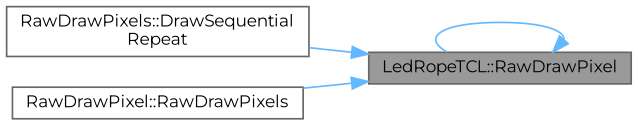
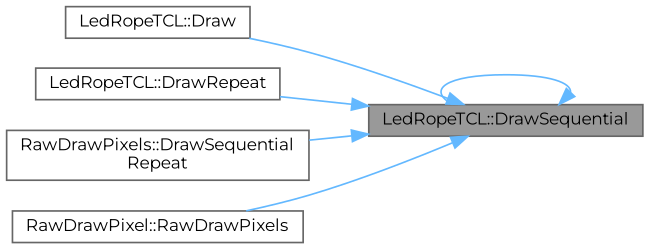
none -> (158, 22)
(500, 68) -> (506, 120)
none -> (158, 84)
